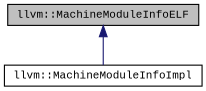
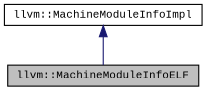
(103, 51) -> (103, 51)
